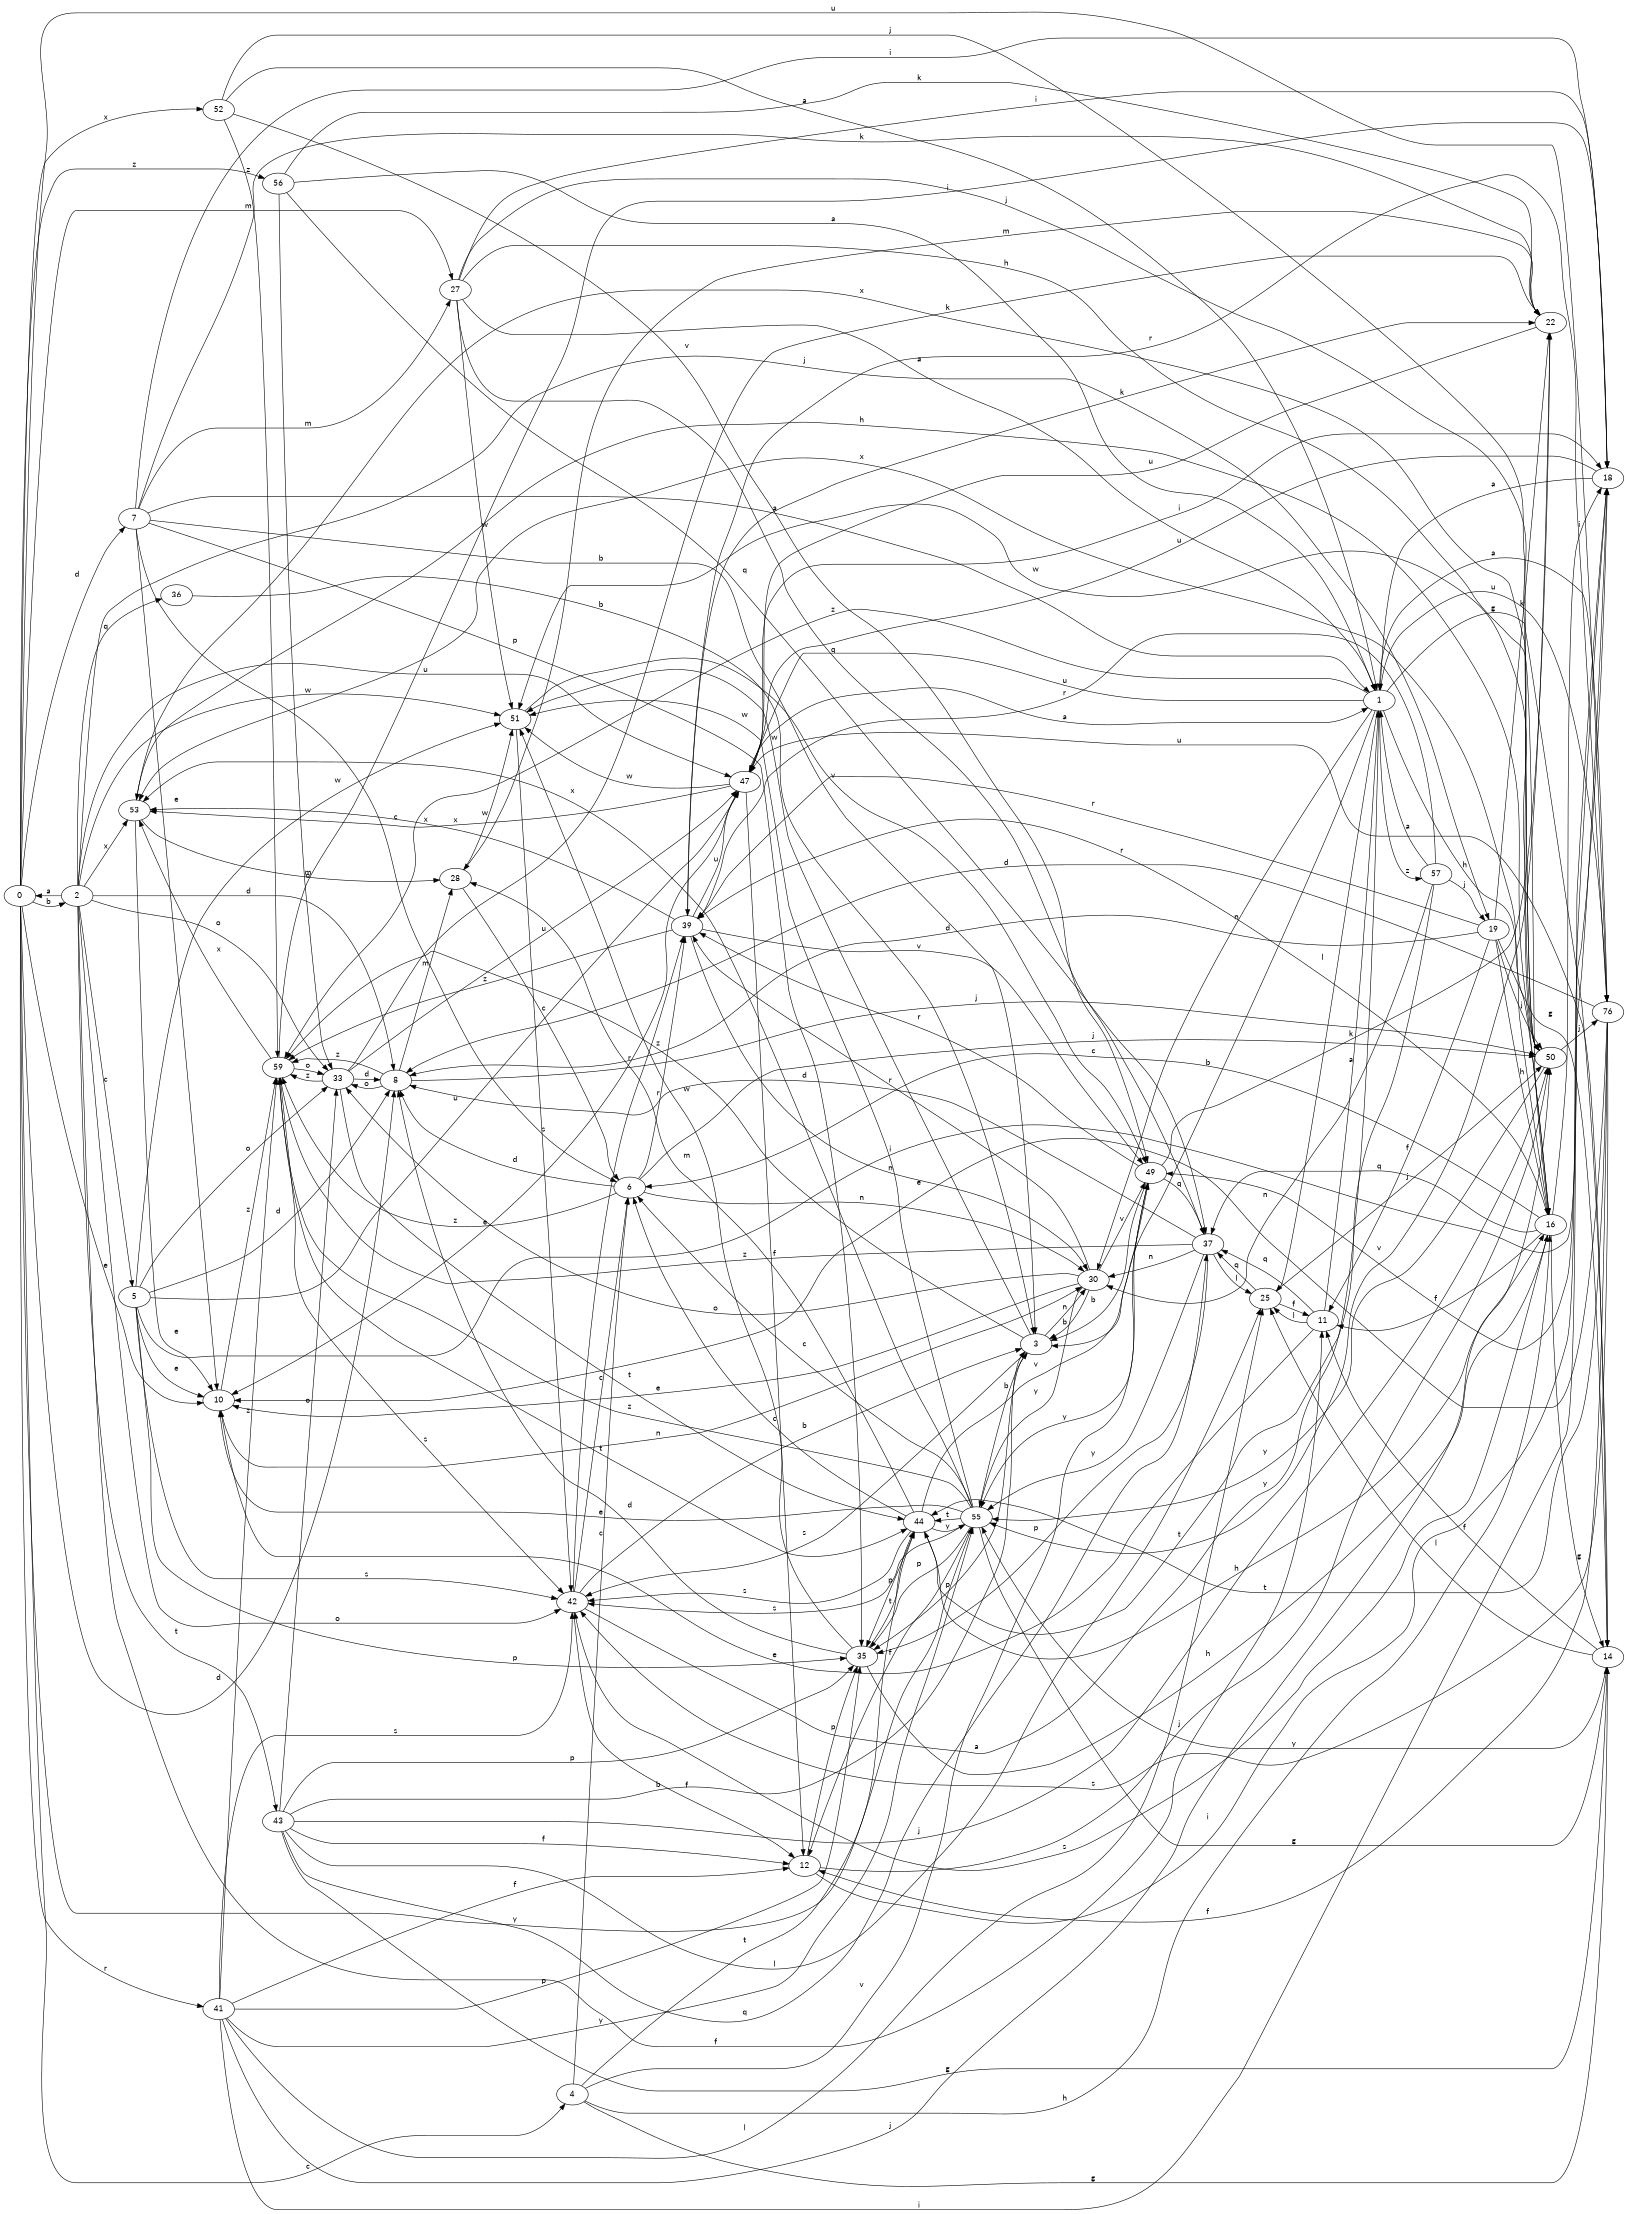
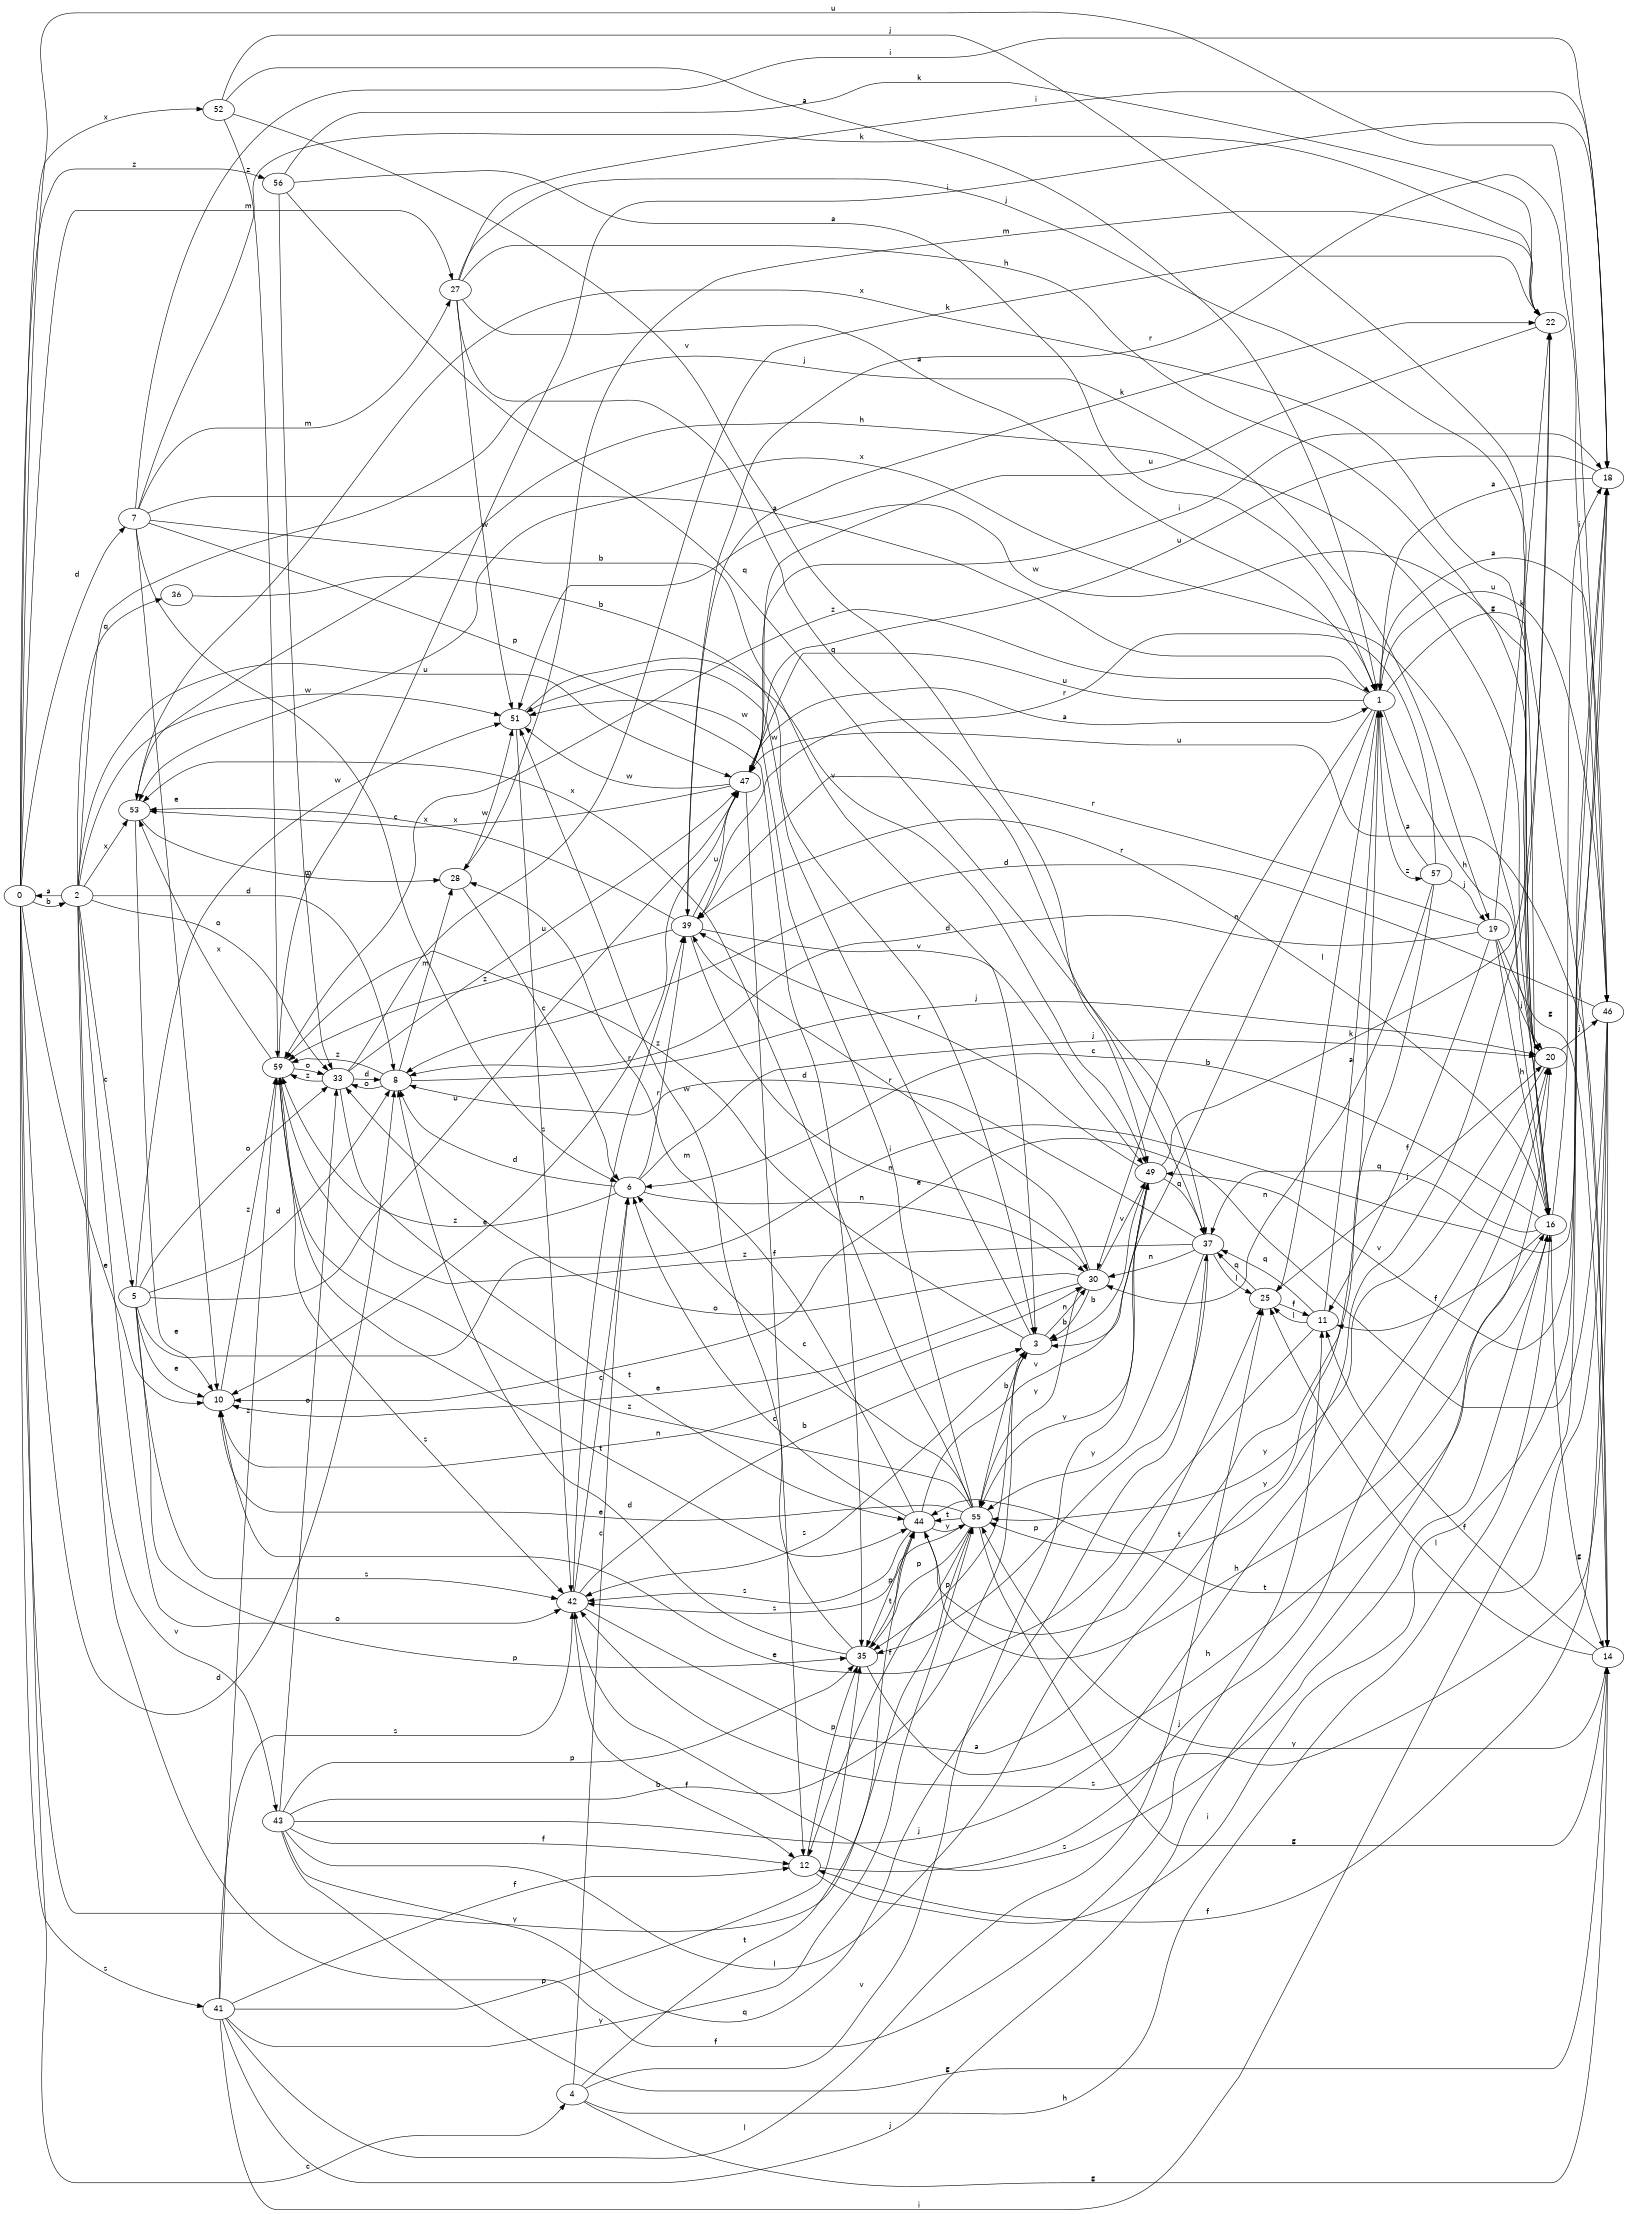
(1608, 1012) -> (1608, 1012)
(1551, 1058) -> (1551, 1058)
(177, 1632) -> (177, 1632)
(106, 1968) -> (106, 1968)
